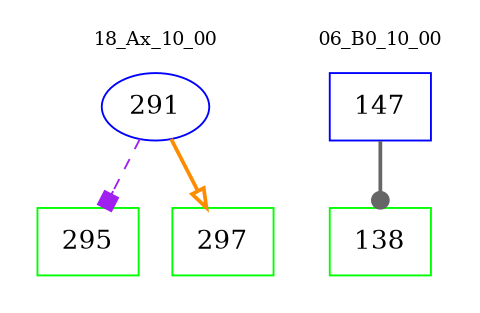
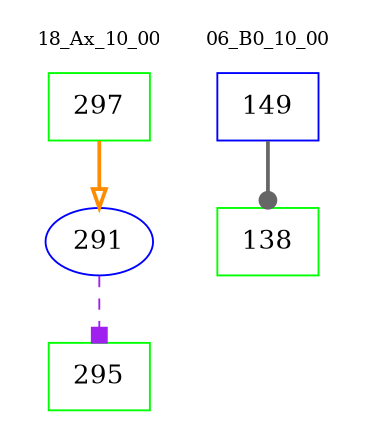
(380, 107) -> (268, 107)
(184, 165) -> (99, 165)
